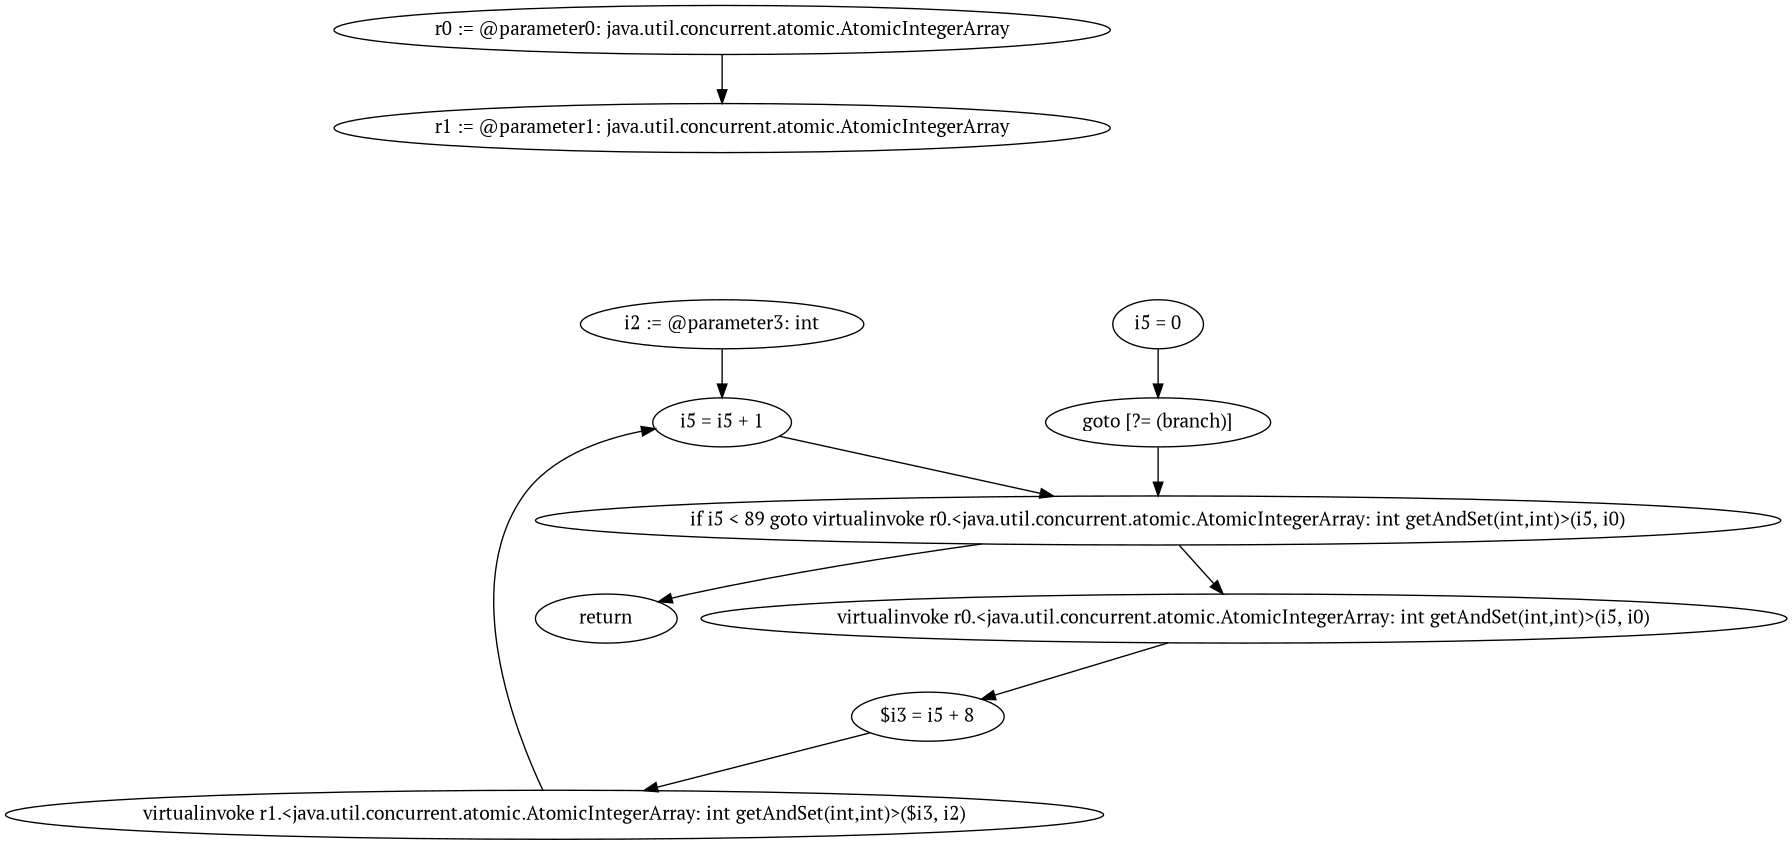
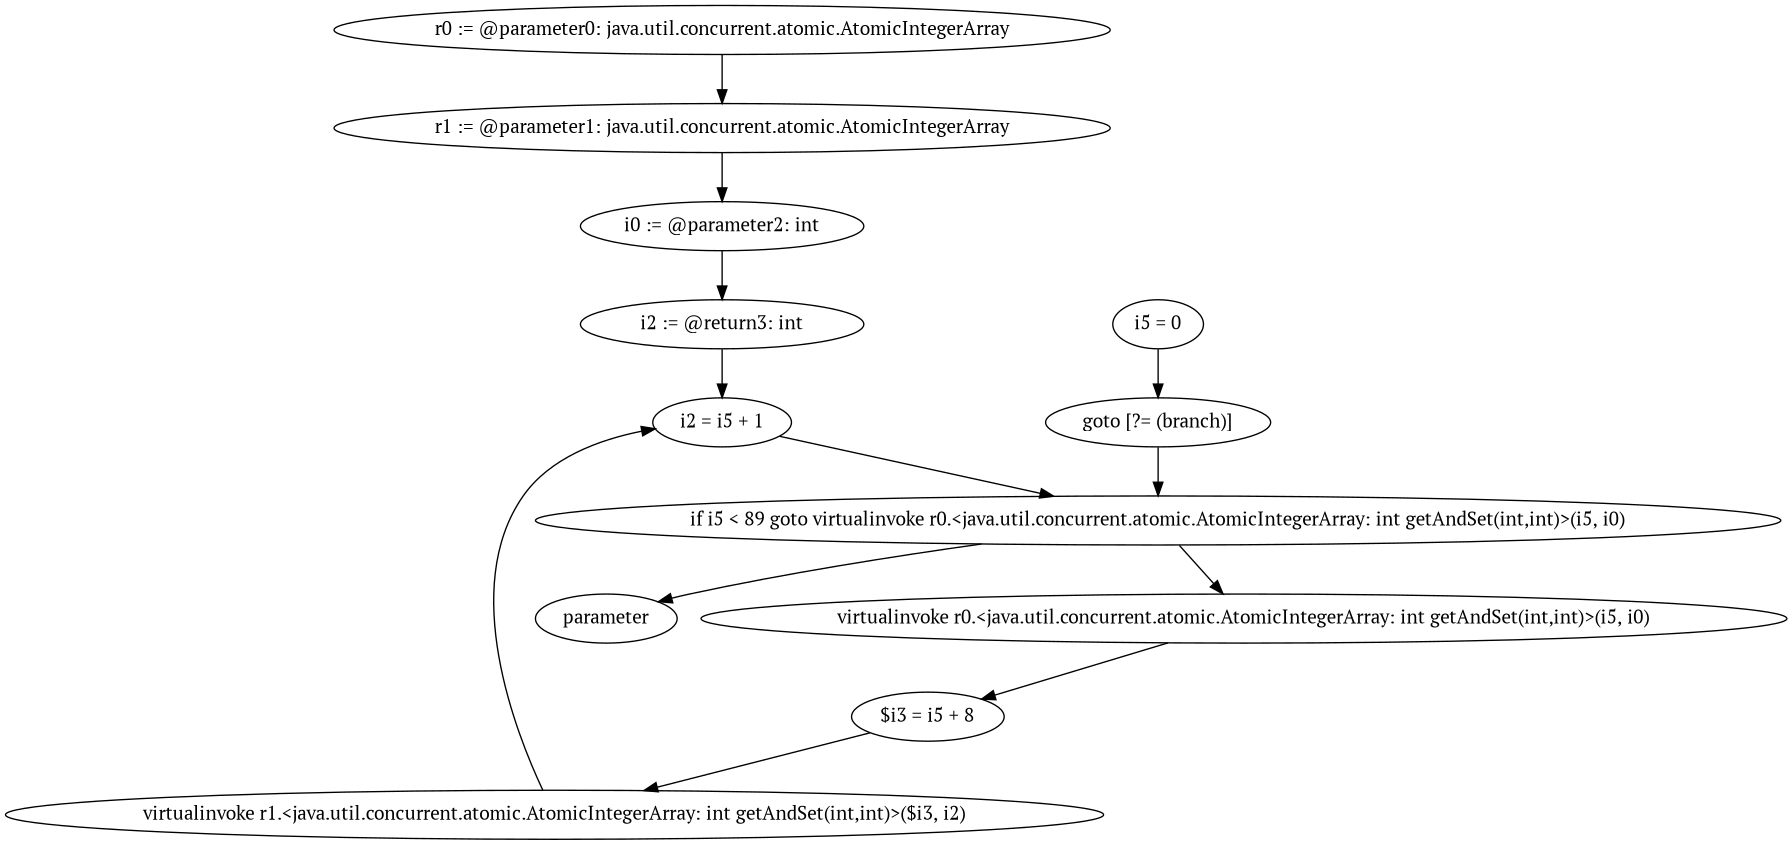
none -> (722, 226)
(722, 324) -> (722, 324)
(722, 422) -> (722, 422)
(606, 619) -> (606, 619)
